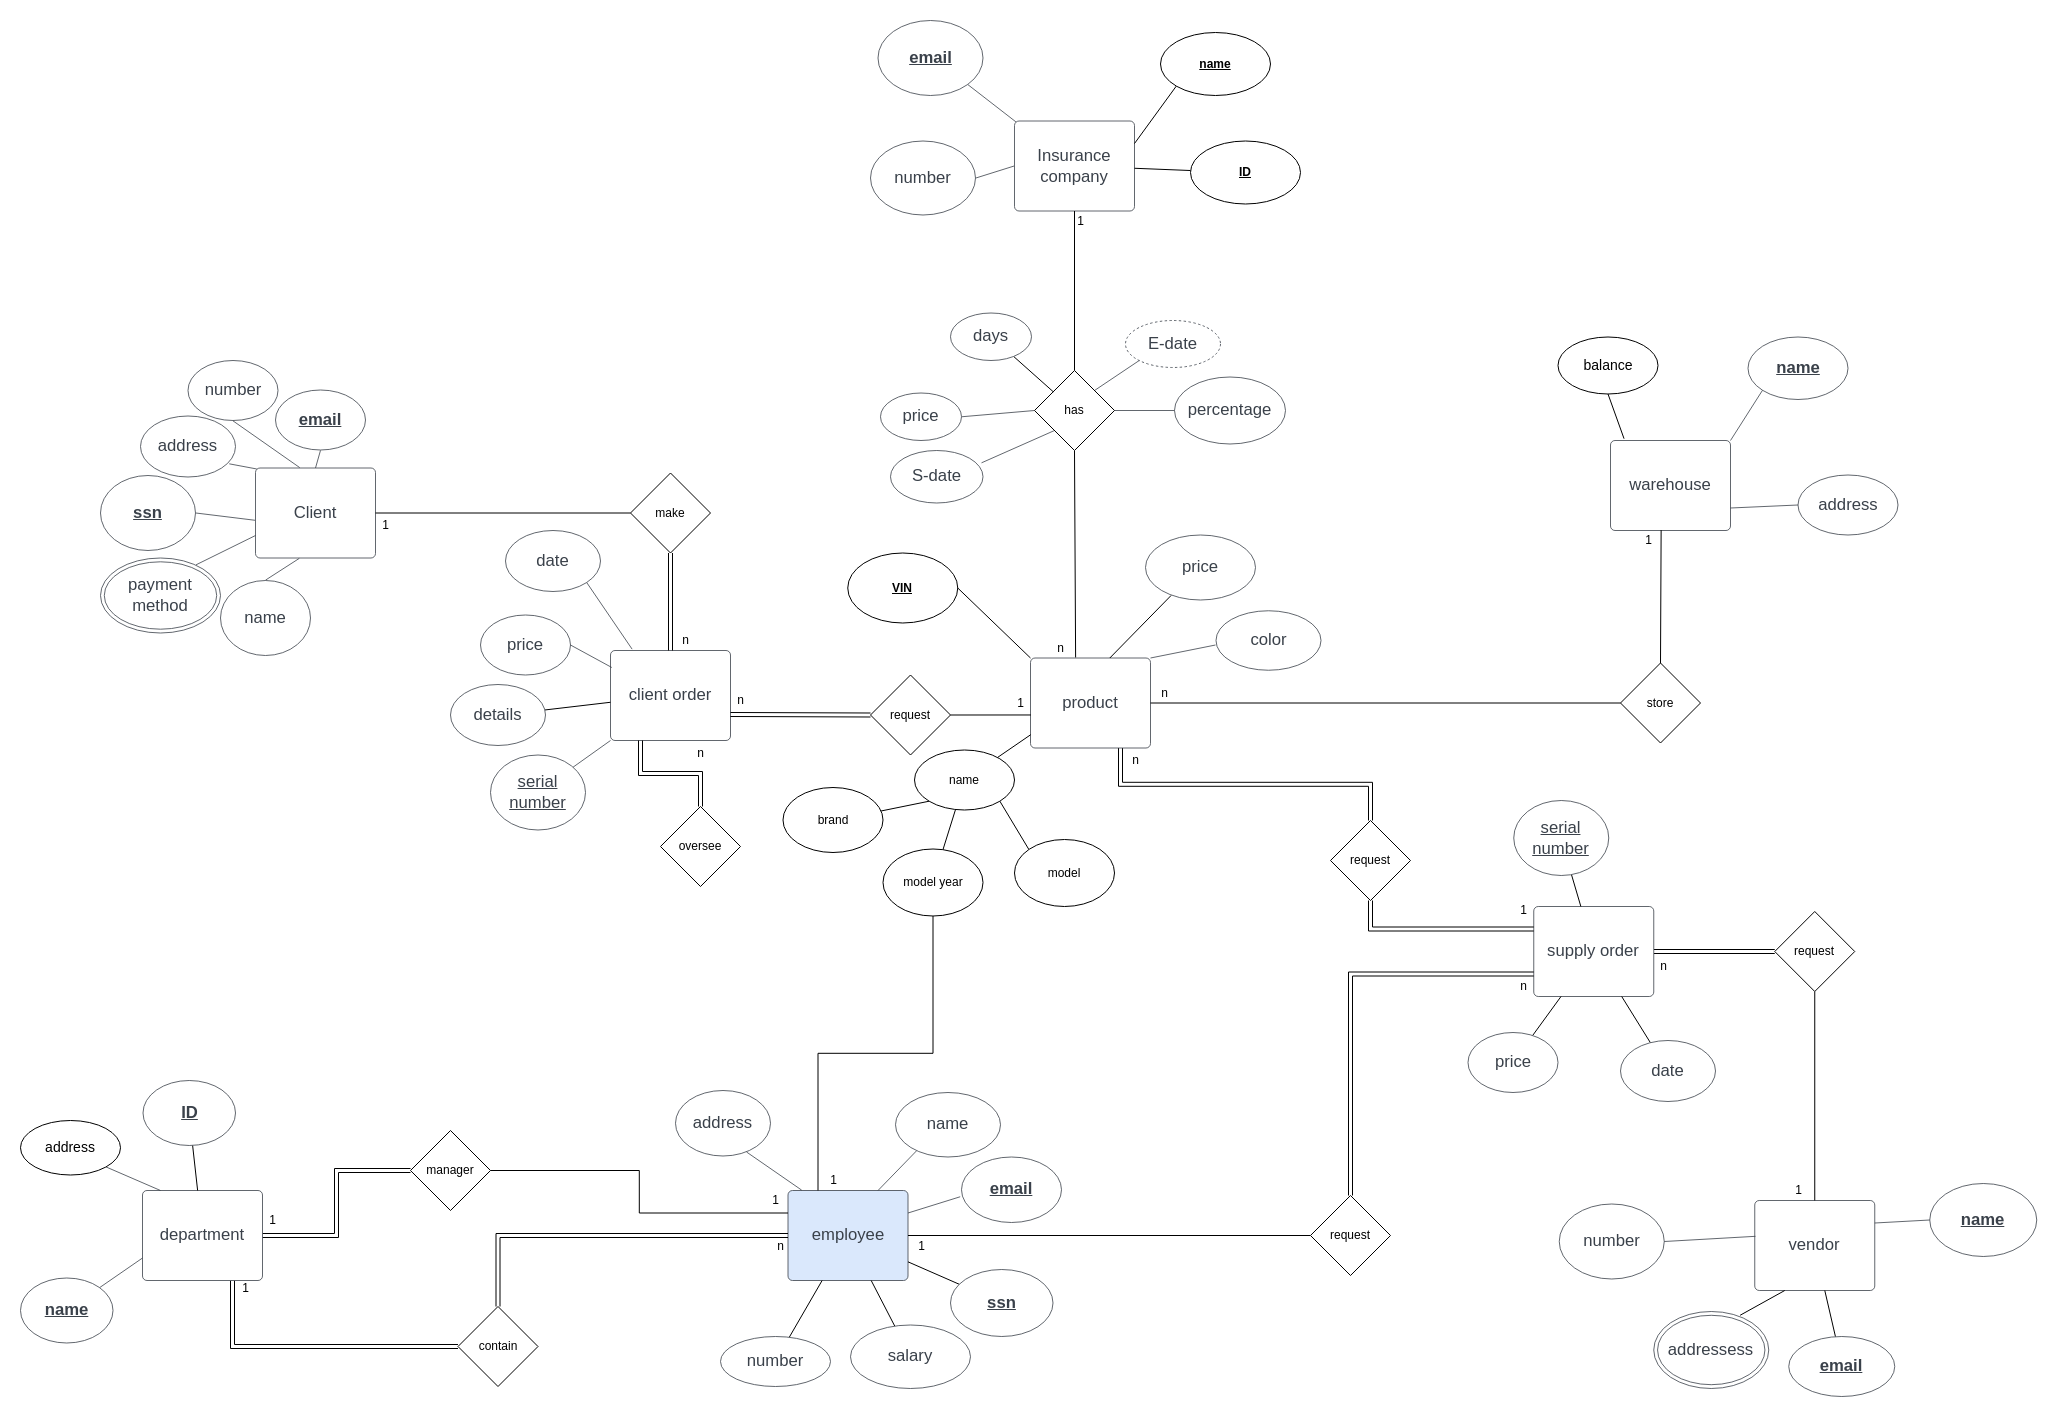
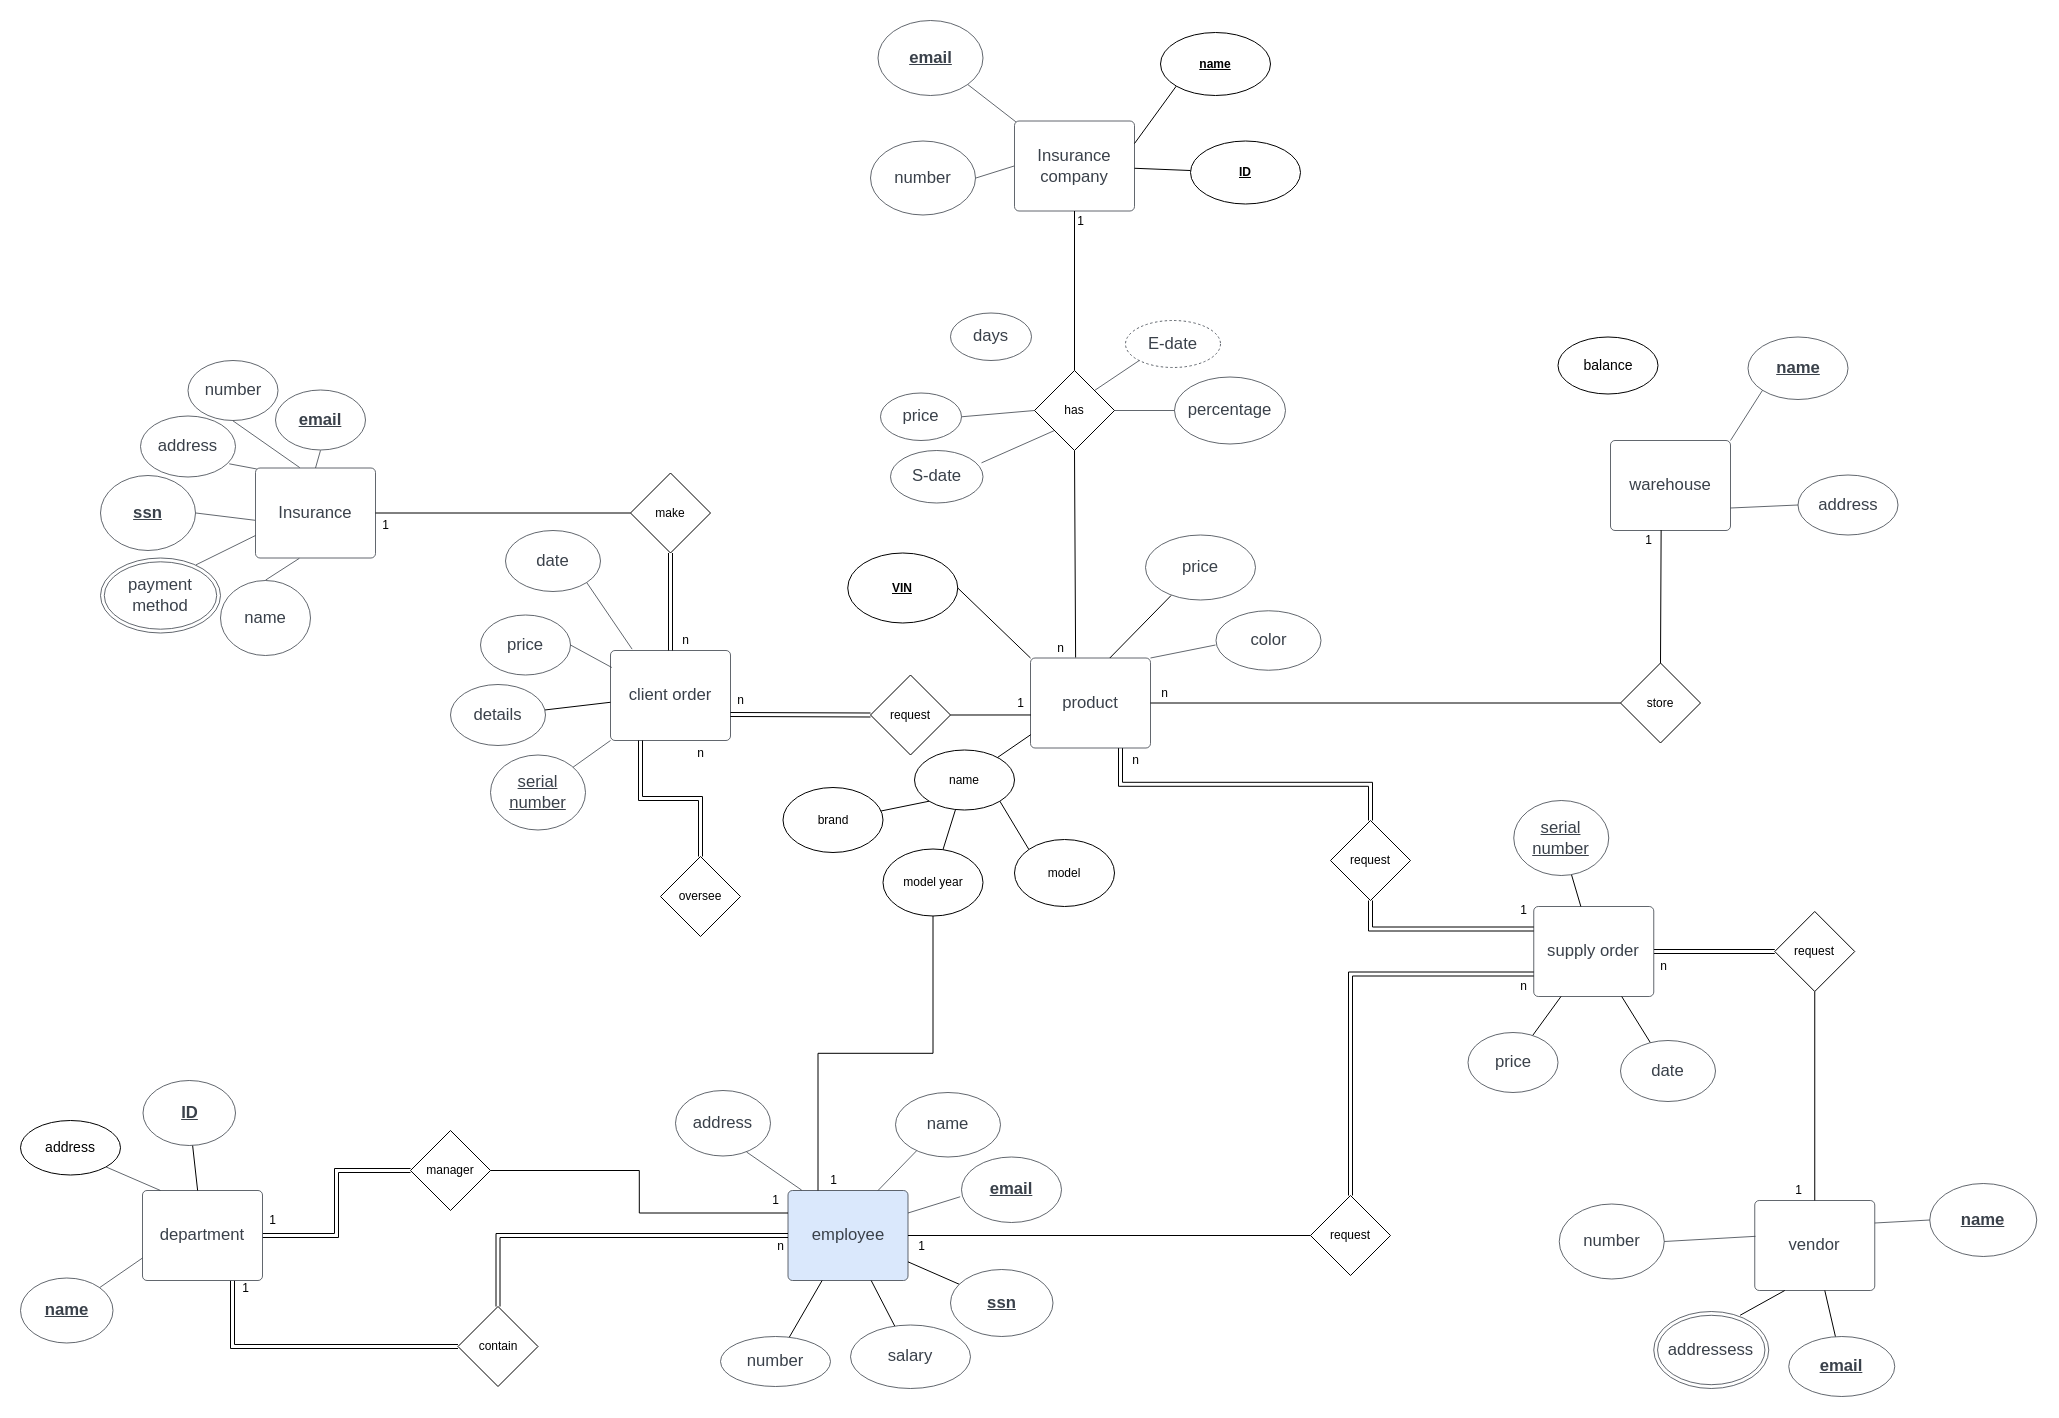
(1033, 374) -> none
(1616, 416) -> none
(316, 514) -> (316, 514)
(701, 847) -> (701, 897)
